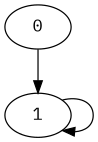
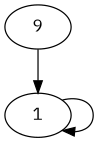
(38, 27) -> (38, 27)
